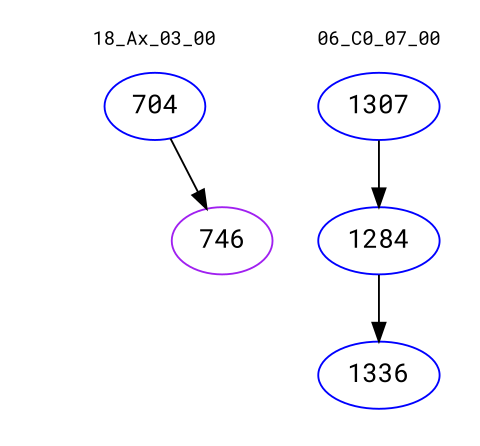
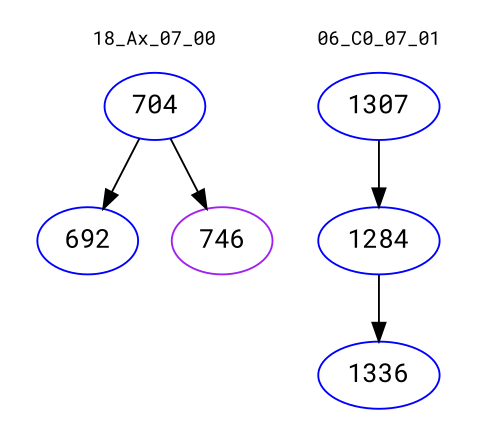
(155, 40) -> (155, 40)
(380, 40) -> (380, 40)
none -> (88, 241)
